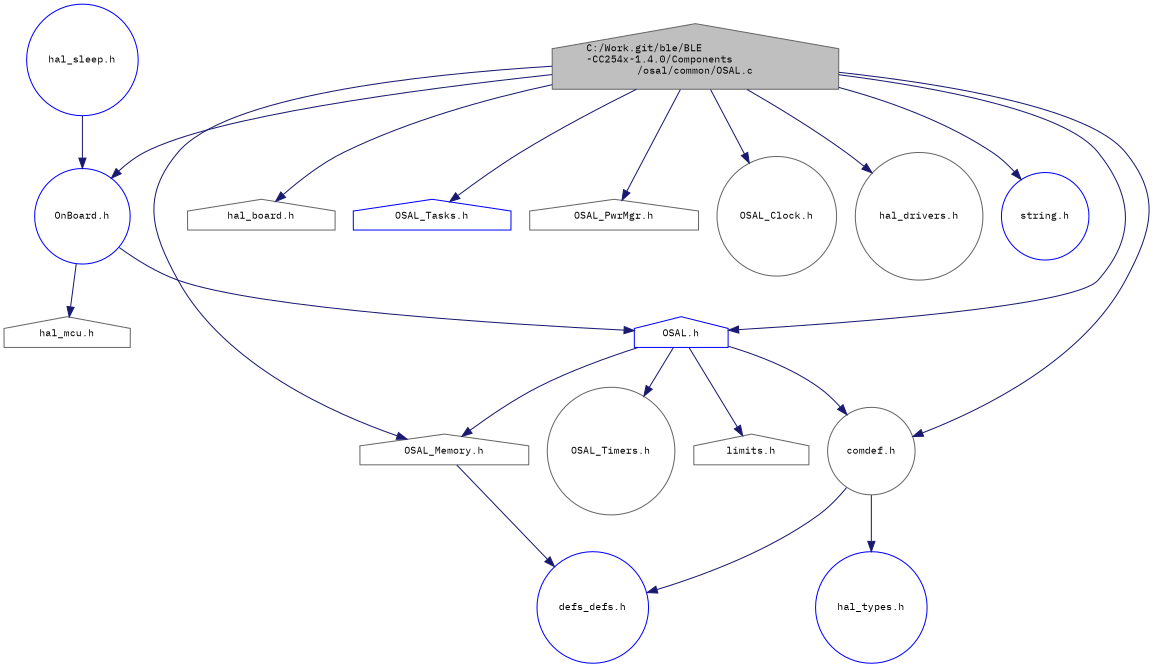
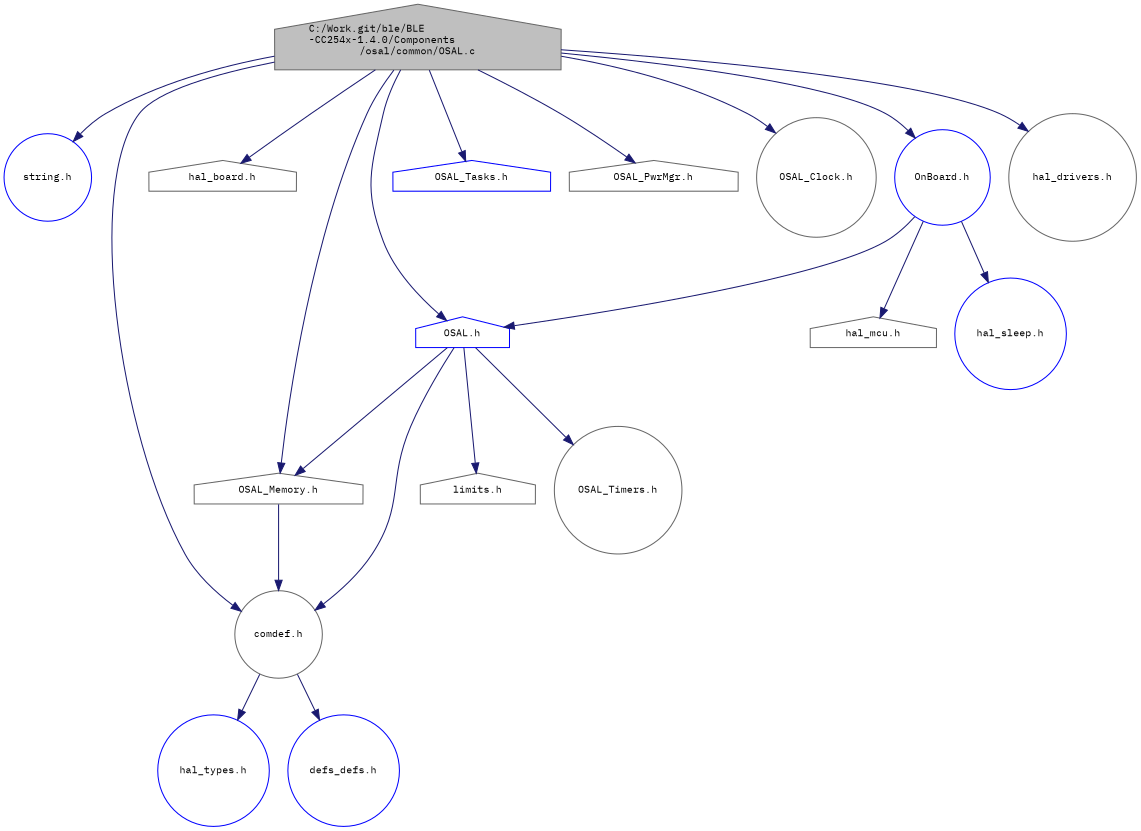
(82, 137) -> (973, 247)
(502, 512) -> (279, 542)
